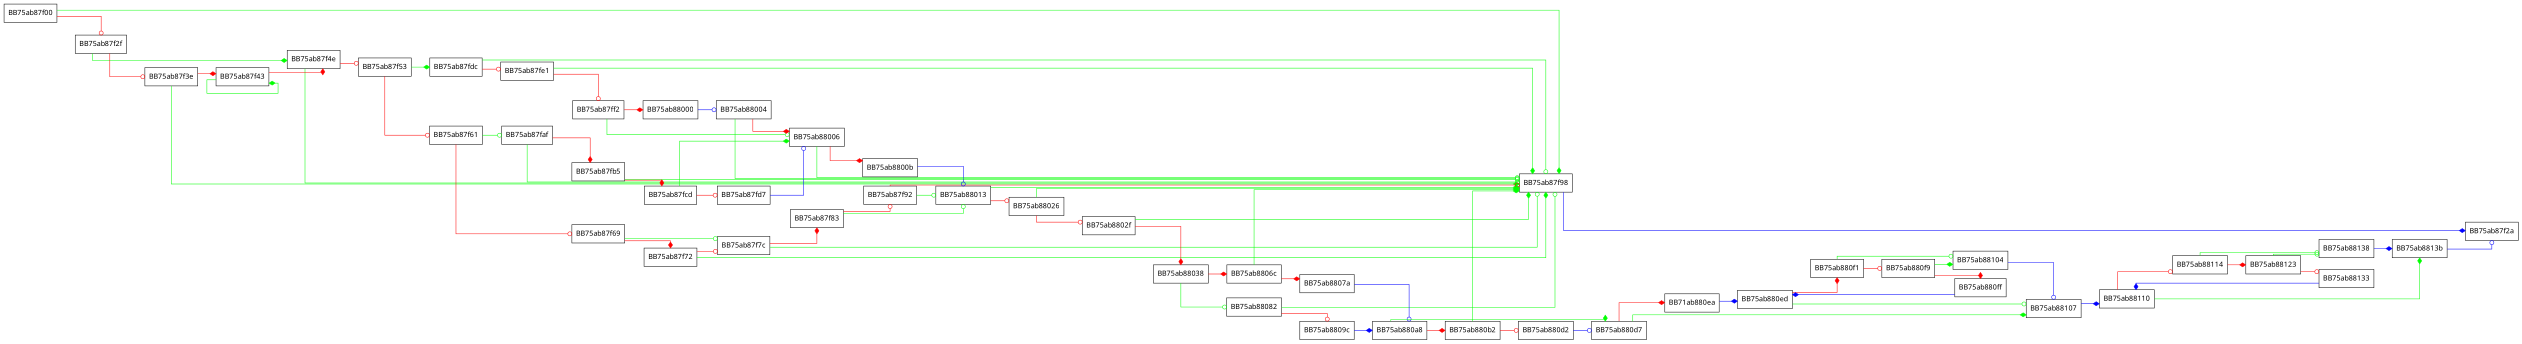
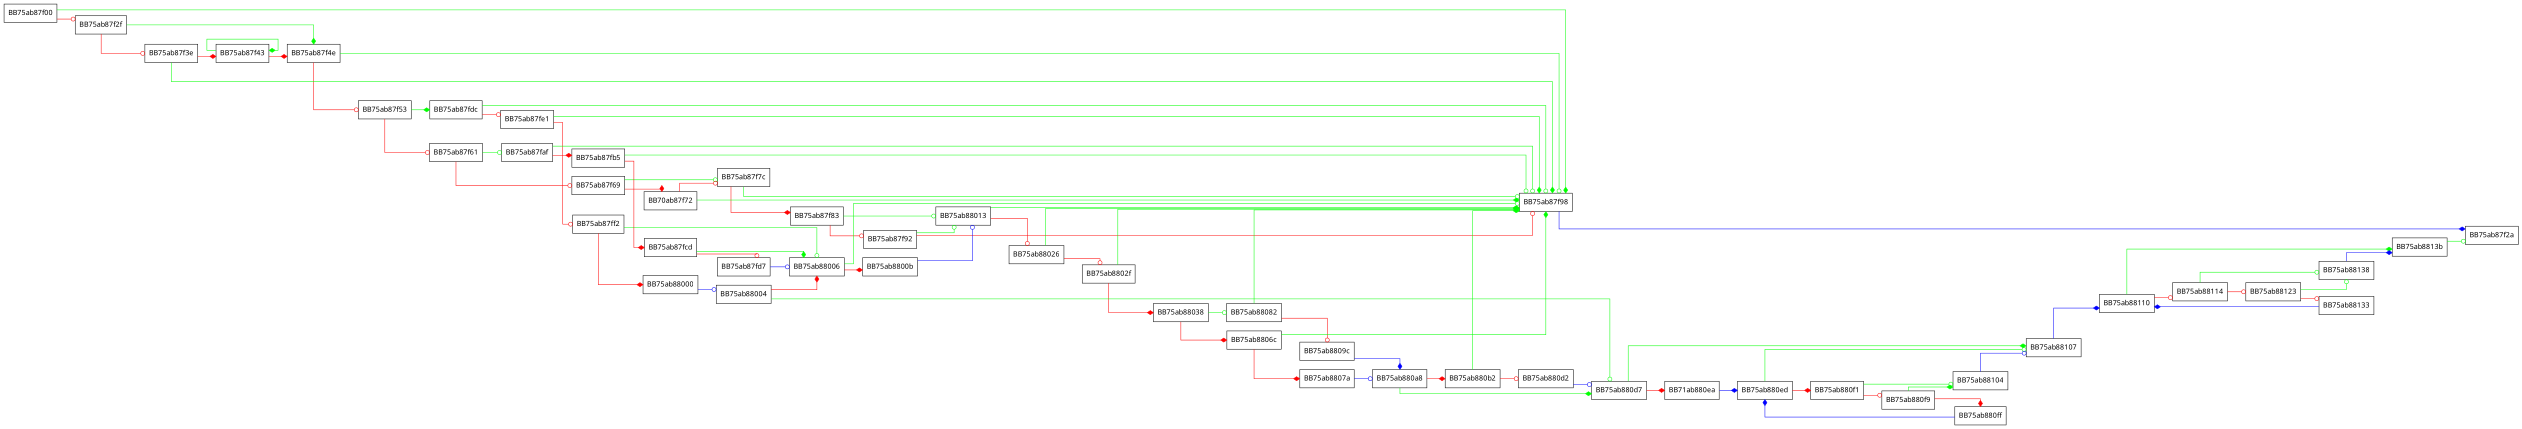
(1095, 179) -> (1230, 299)
(2472, 249) -> (2454, 241)
(670, 257) -> (670, 201)
(2234, 265) -> (2235, 292)
